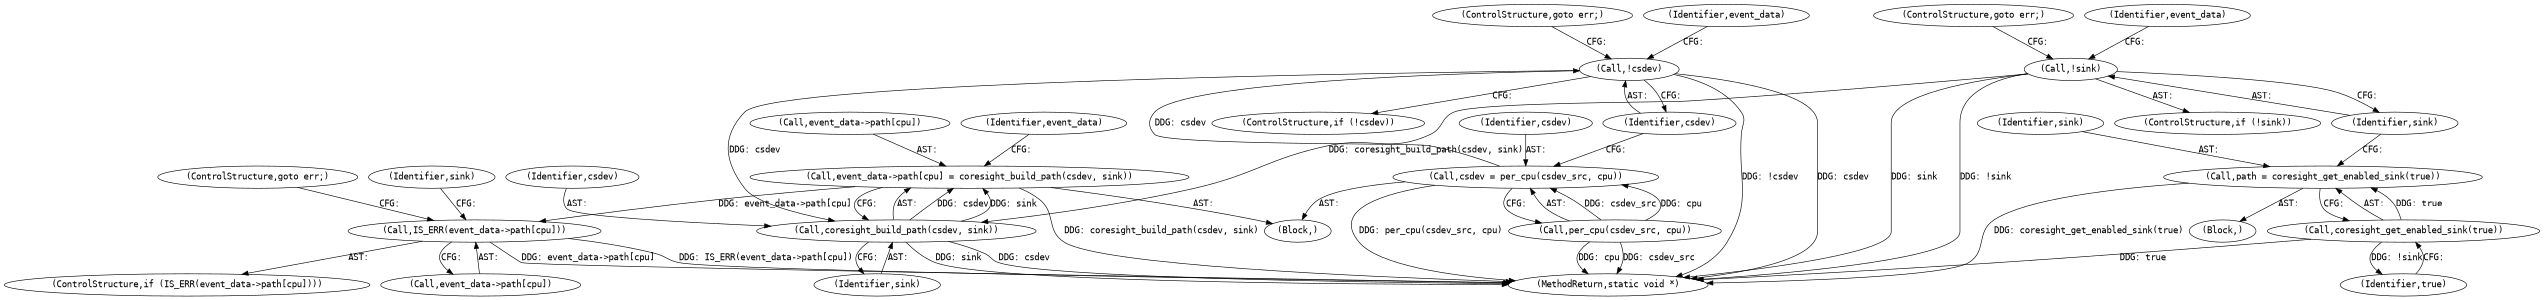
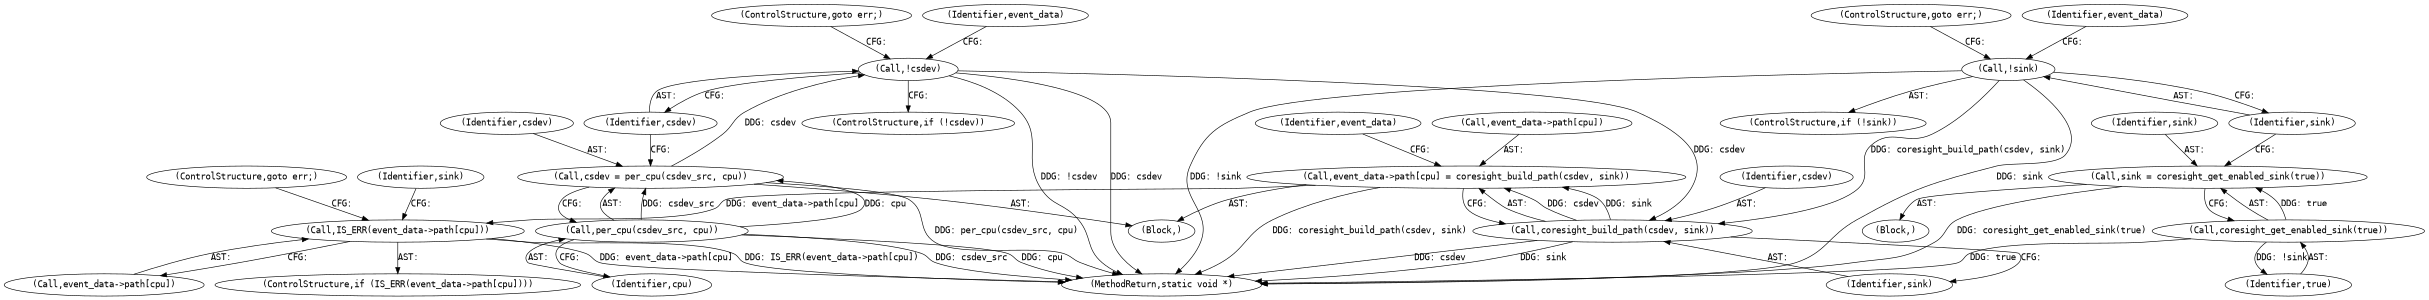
(2323, 177) -> (2208, 177)
(2436, 258) -> (2321, 258)
none -> (652, 285)
